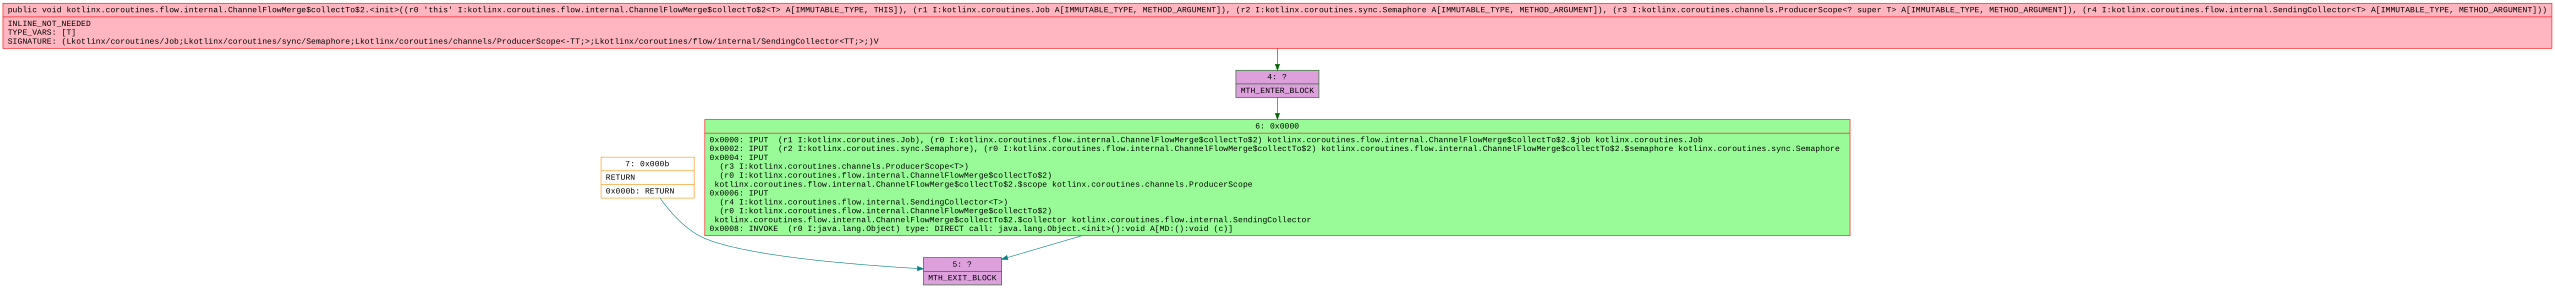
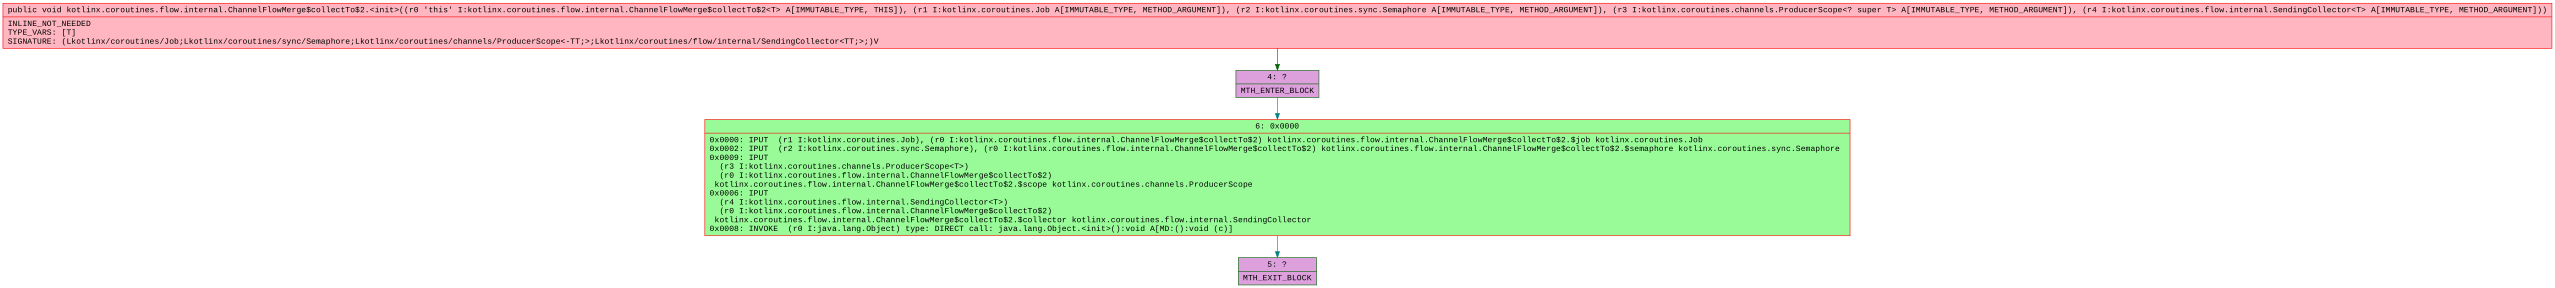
(1277, 105) -> (1277, 105)
(744, 157) -> (744, 157)
(648, 178) -> none
